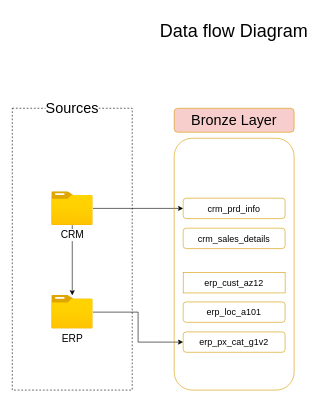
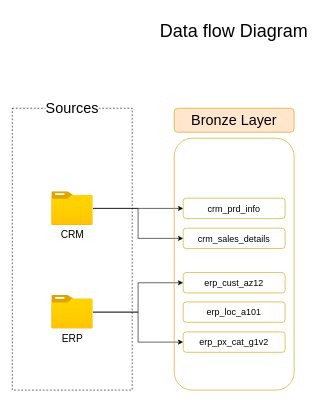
(234, 120) -> (234, 120)
none -> (177, 283)
(234, 283) -> (234, 283)
(72, 290) -> (157, 239)
